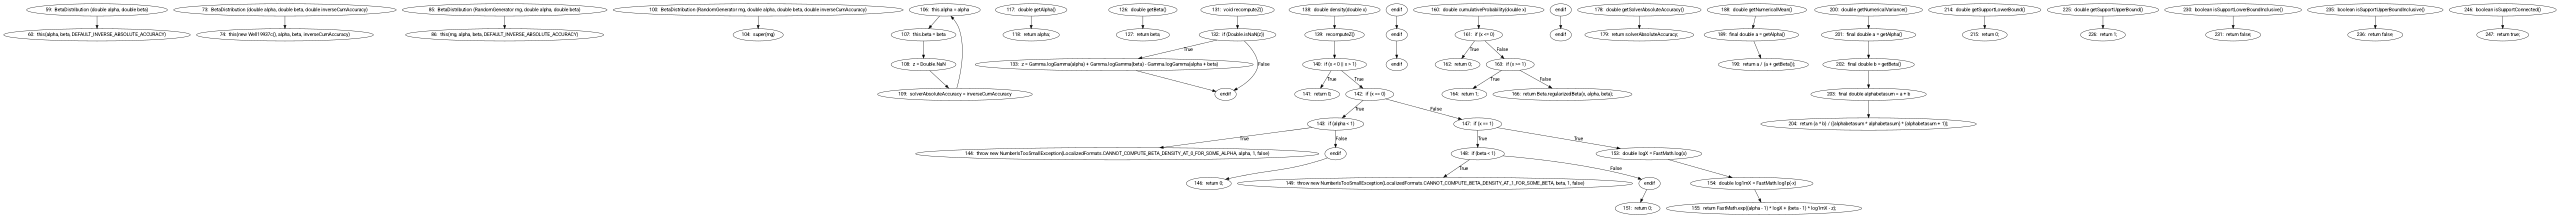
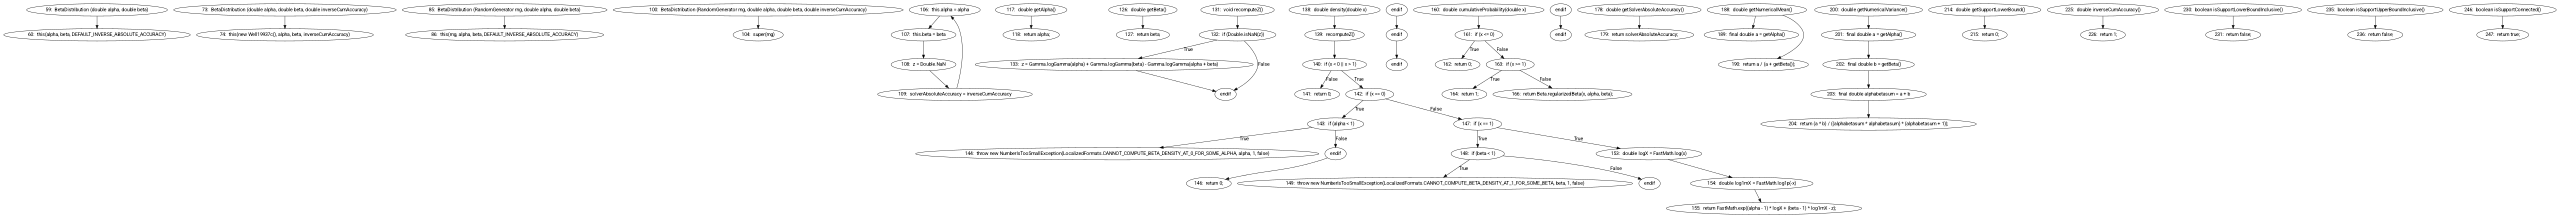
(2103, 10) -> (2103, 10)
(1757, 48) -> (1803, 37)
(1332, 79) -> (1332, 79)
(1638, 208) -> none
